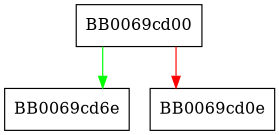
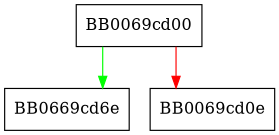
(67, 109) -> (67, 109)
